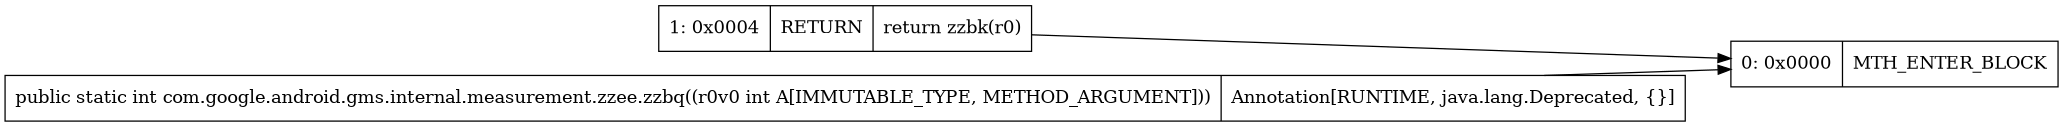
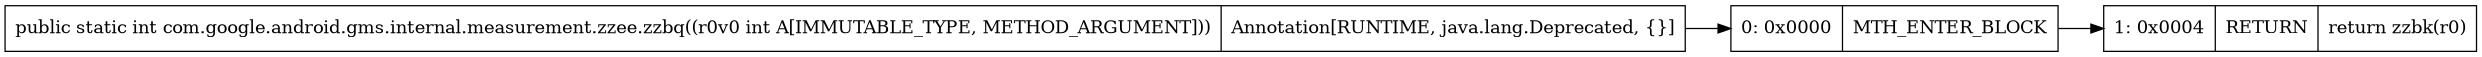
(1375, 46) -> (2075, 29)
